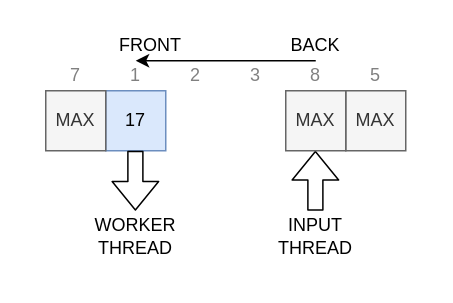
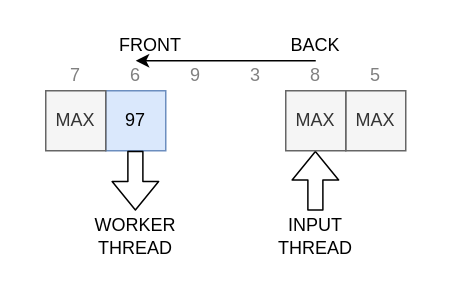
(136, 76) -> (136, 76)
(196, 76) -> (196, 76)
(136, 121) -> (136, 121)
